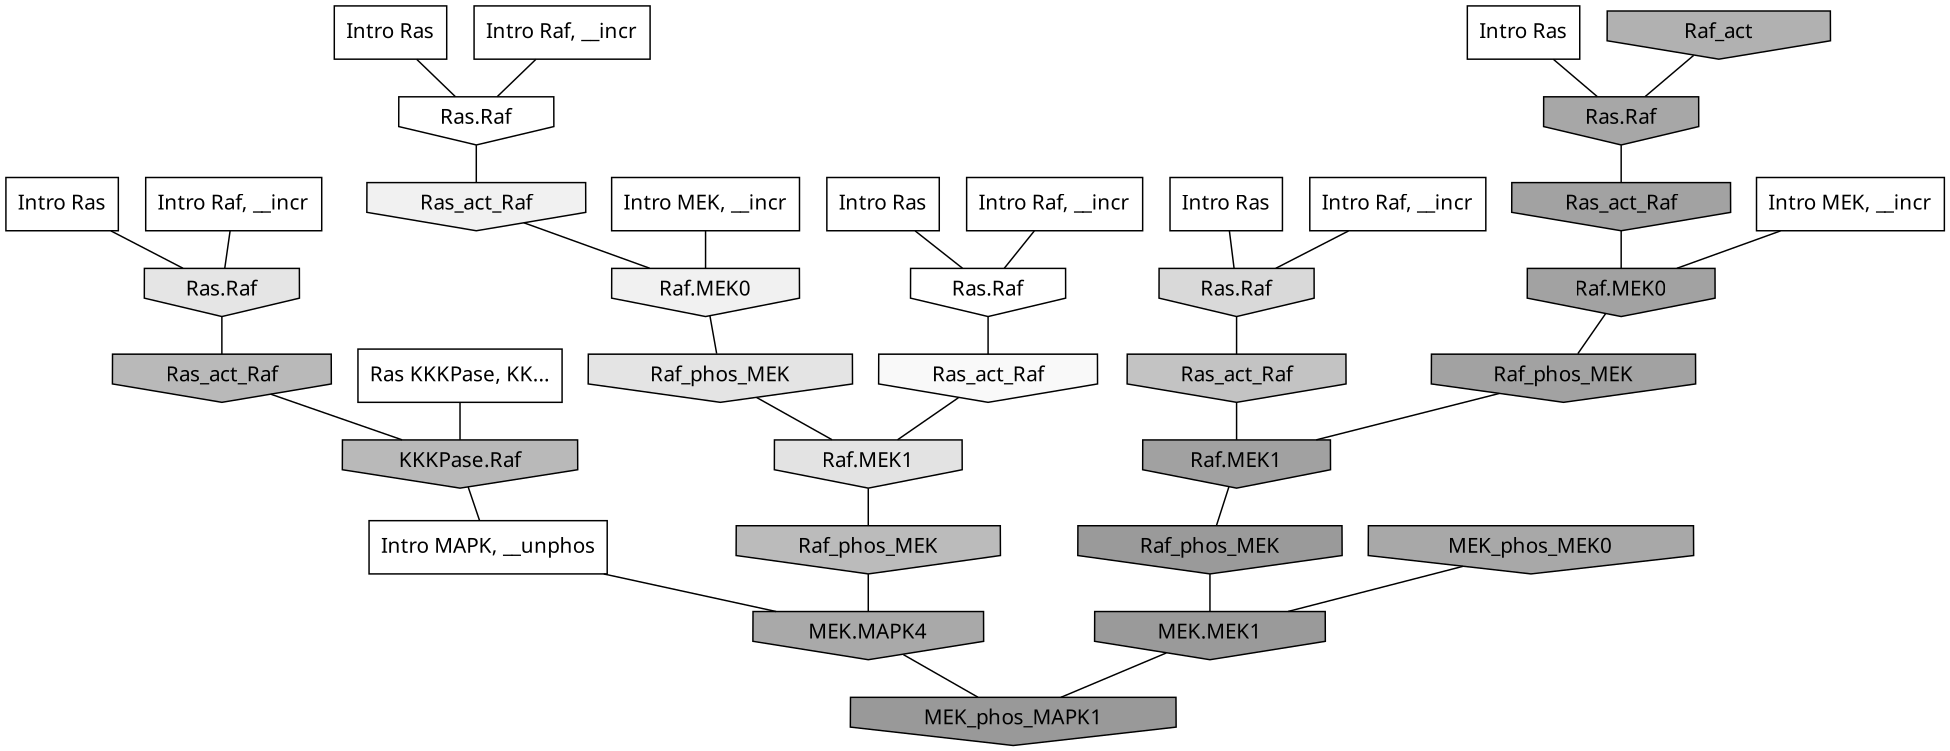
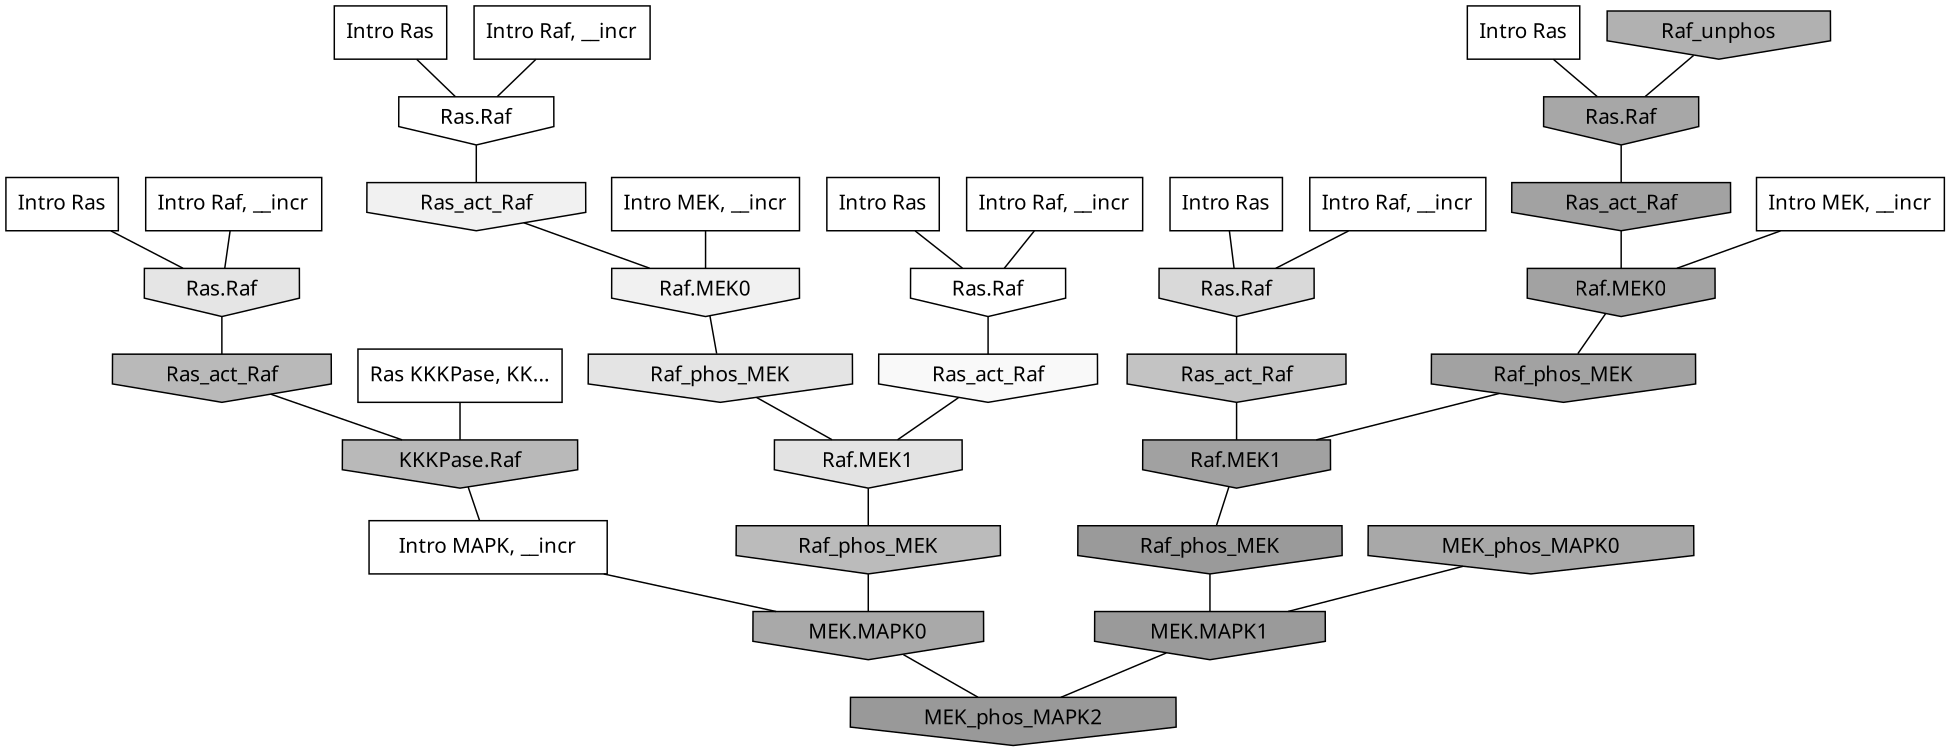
(1719, 33) -> (1719, 33)
(488, 547) -> (488, 547)
(1531, 547) -> (1531, 547)
(868, 633) -> (868, 633)
(1210, 633) -> (1210, 633)
(1013, 719) -> (1013, 719)
